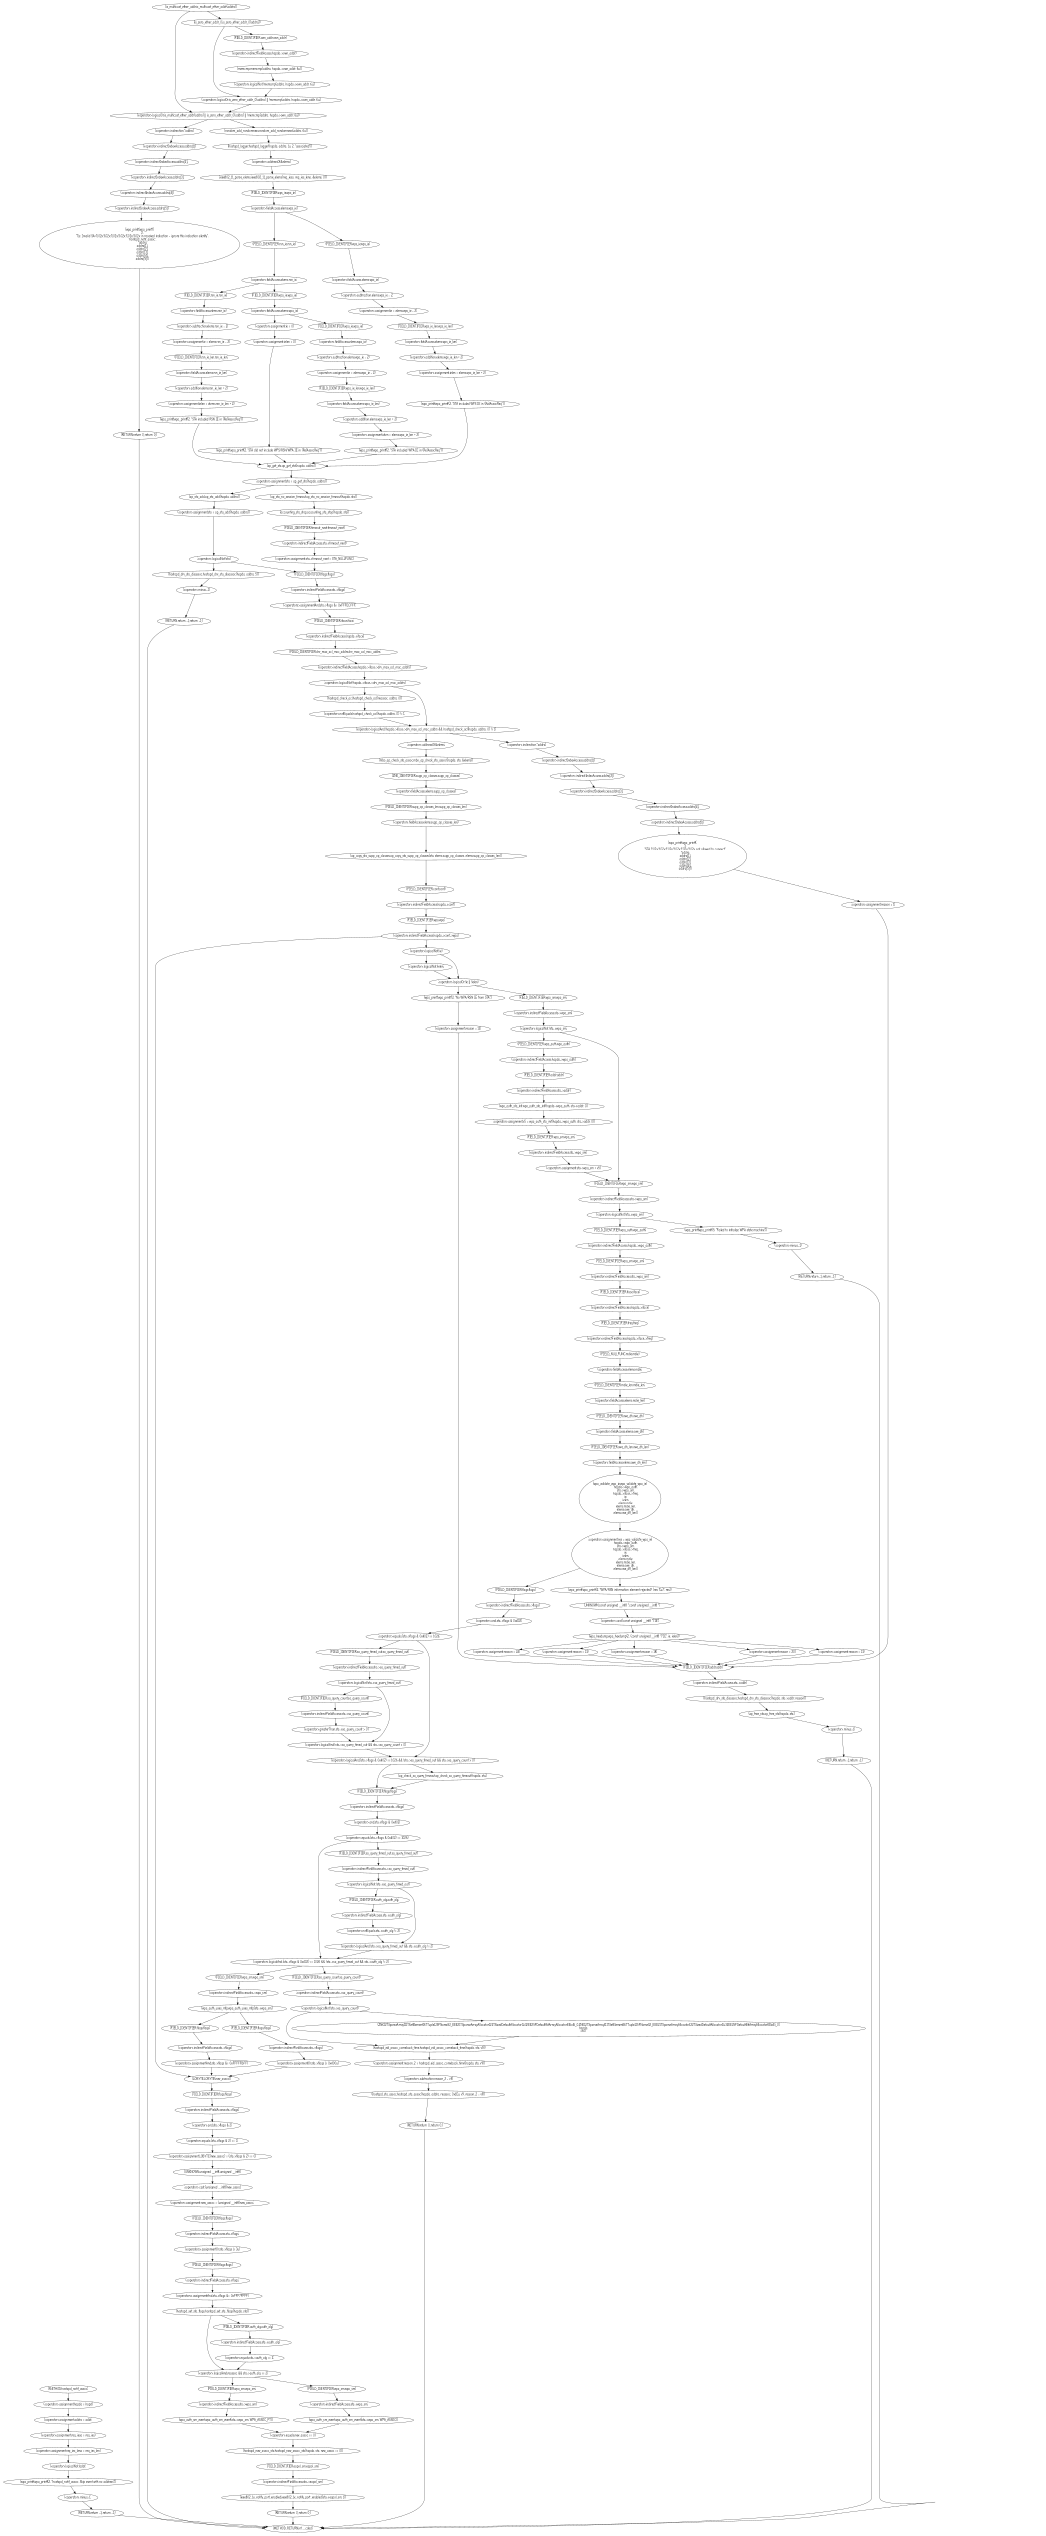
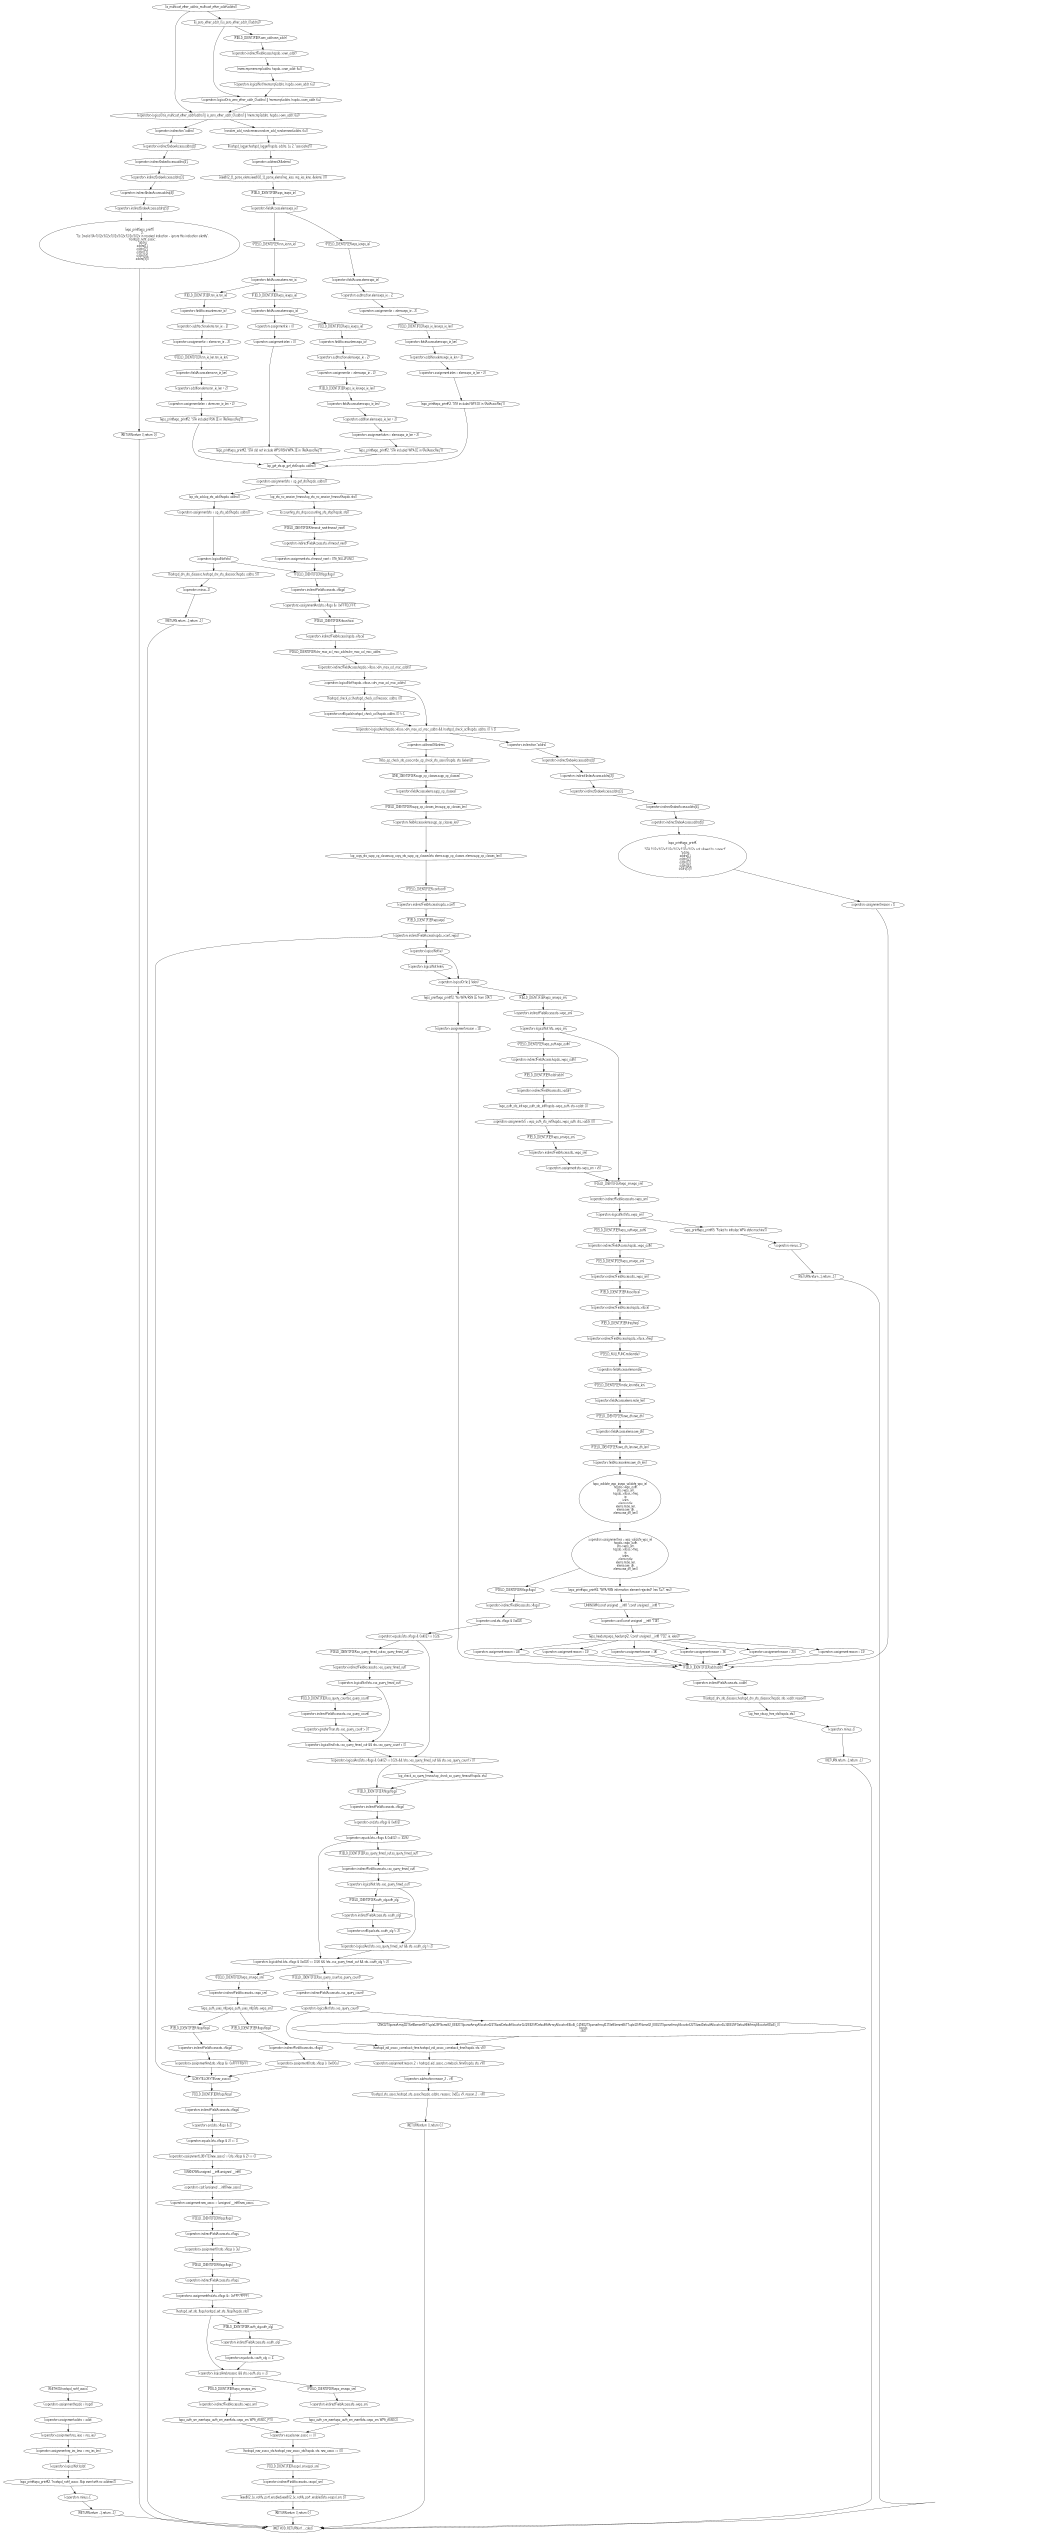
none -> (703, 1652)
(68, 2411) -> none
